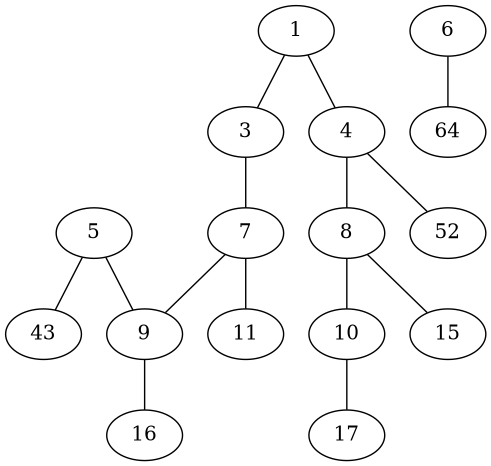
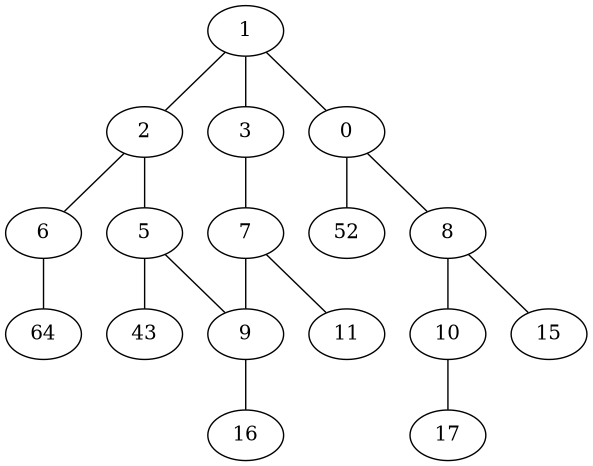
none -> (145, 132)
(347, 132) -> (347, 132)
